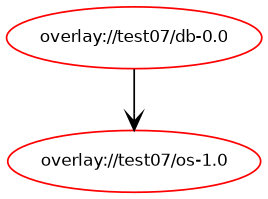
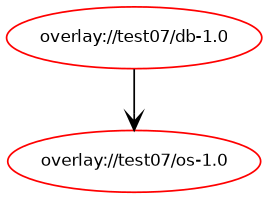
(134, 38) -> (134, 38)
